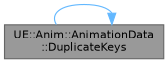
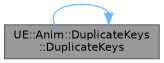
(84, 42) -> (82, 42)
